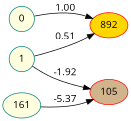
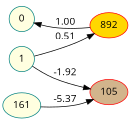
(60, 13) -> (65, 28)
